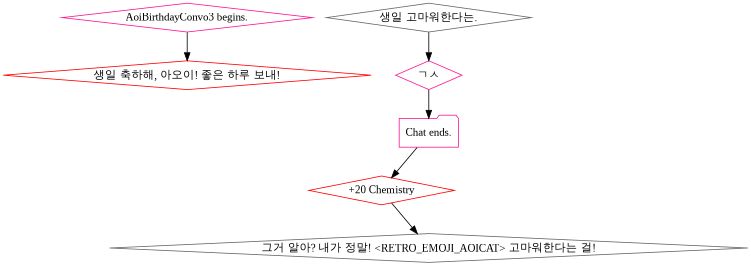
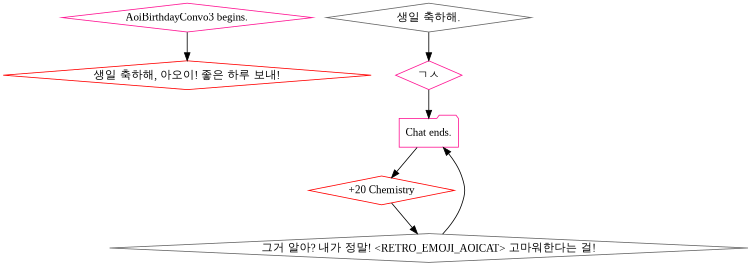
(429, 18) -> (429, 18)
none -> (464, 195)
